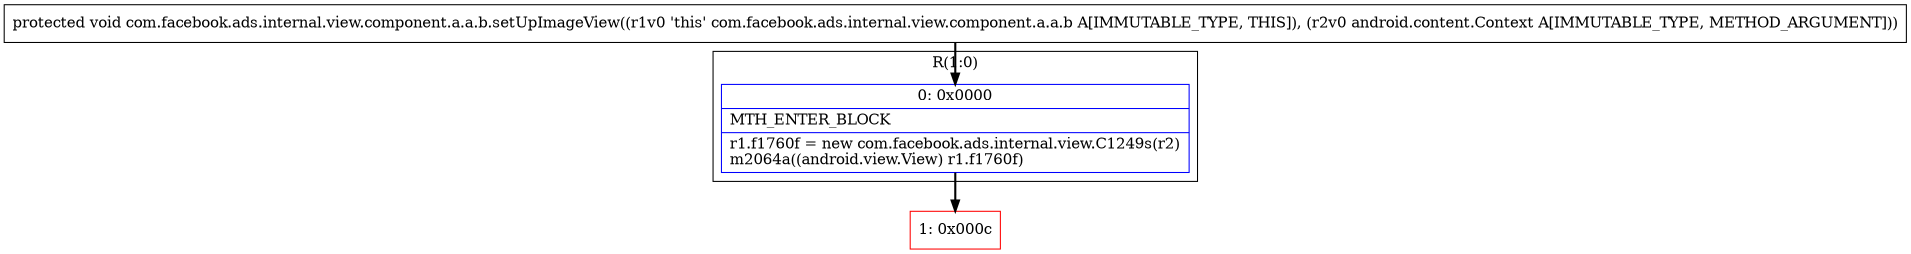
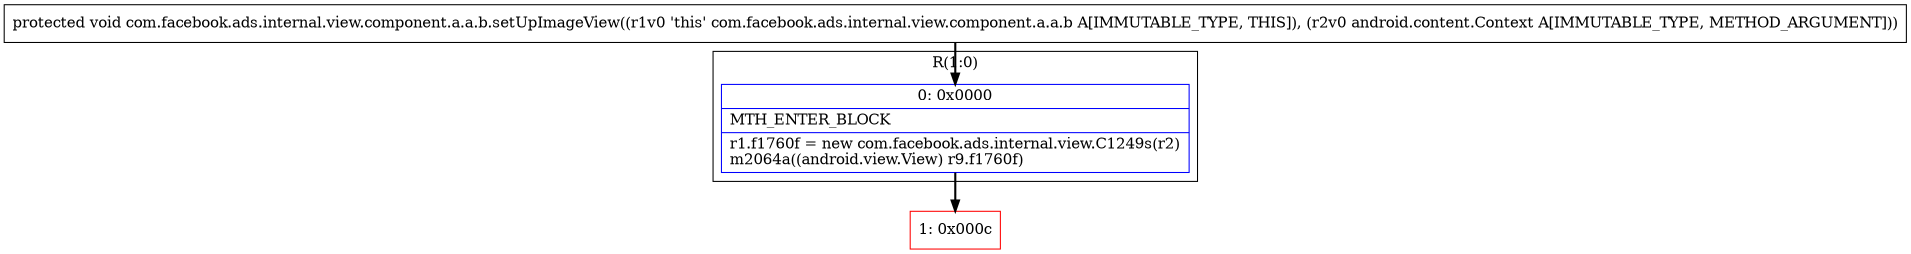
(877, 160) -> (877, 160)
